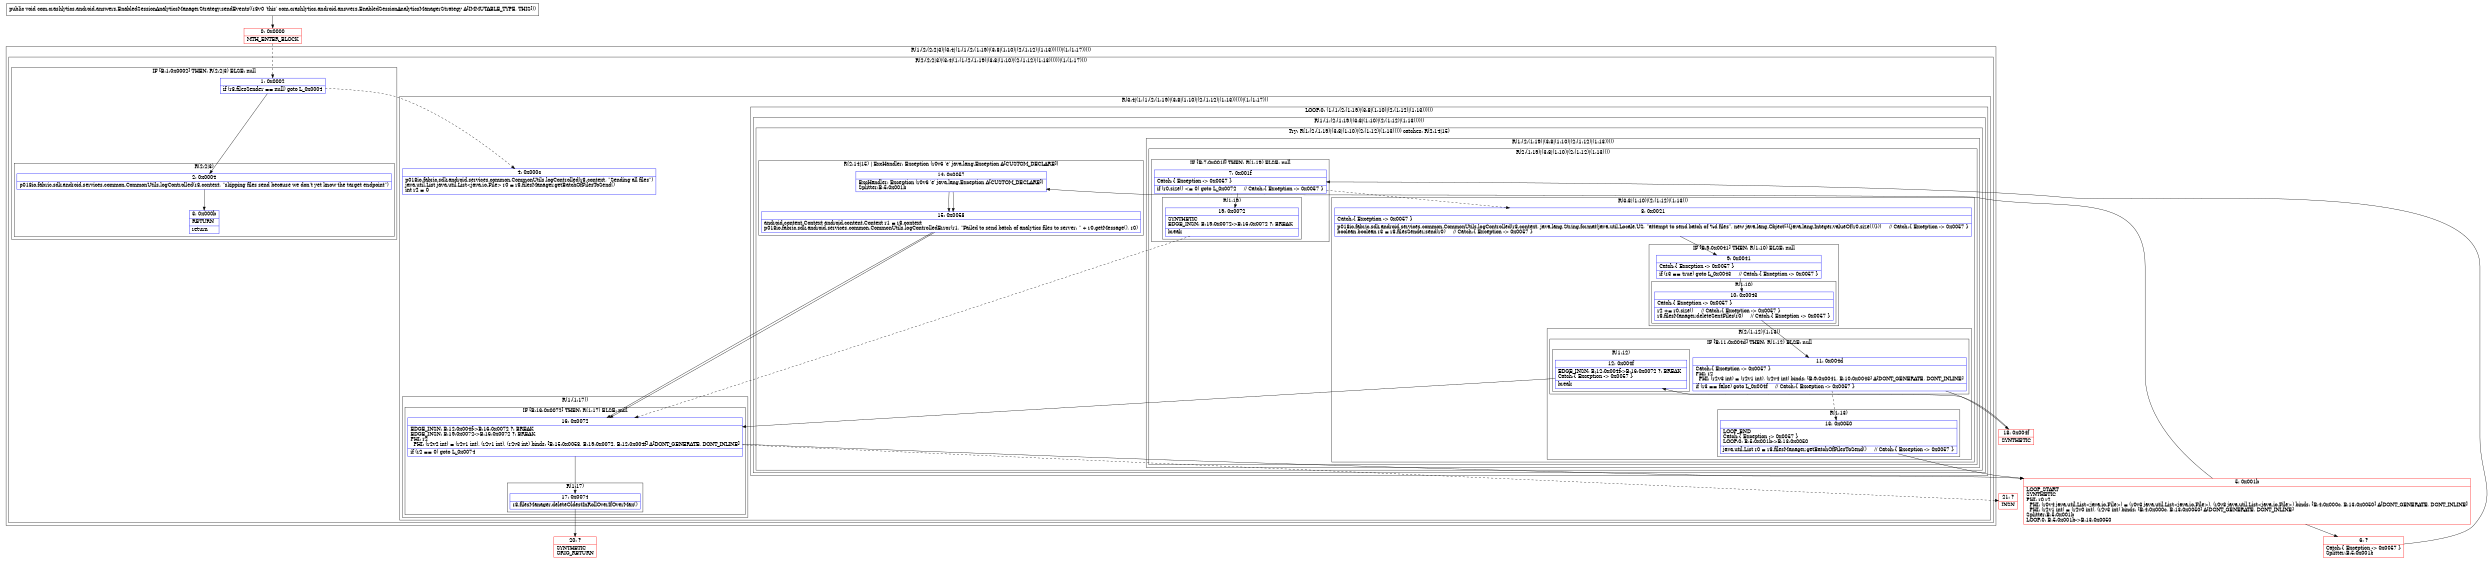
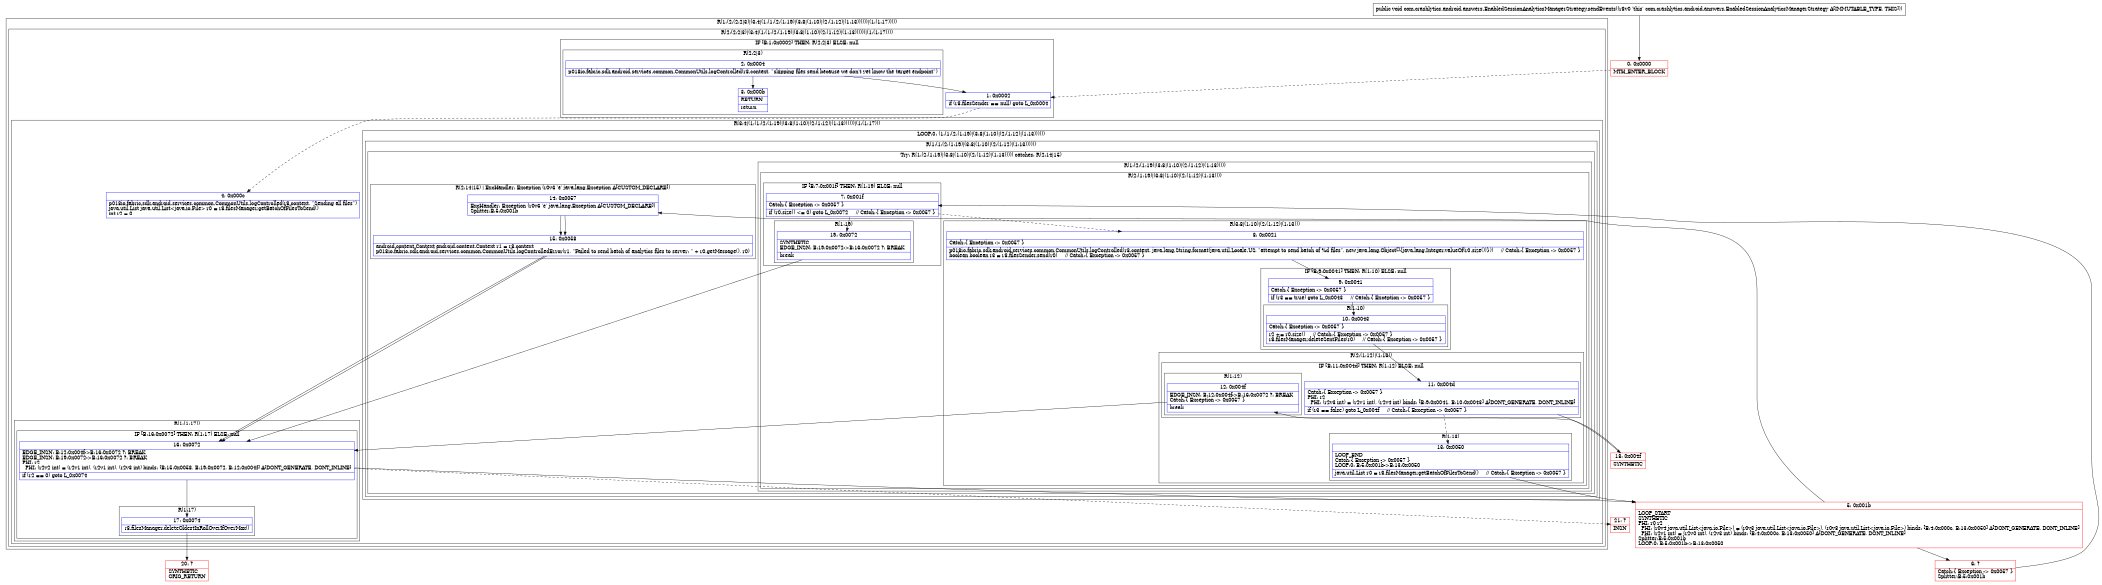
(239, 132) -> (904, 83)
(914, 327) -> (526, 351)
